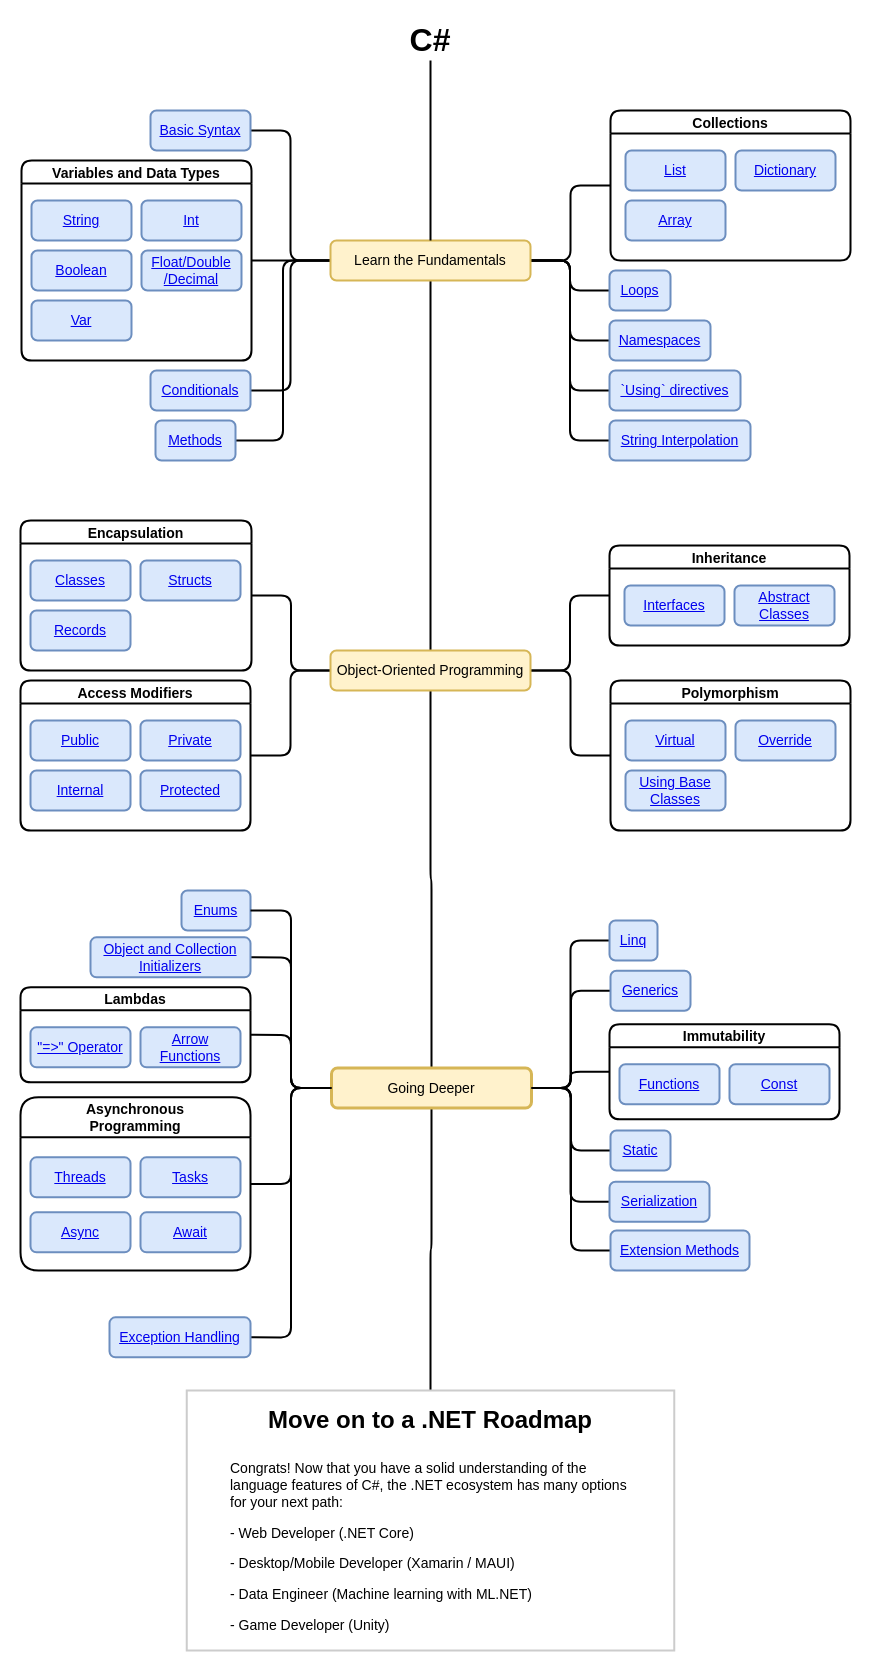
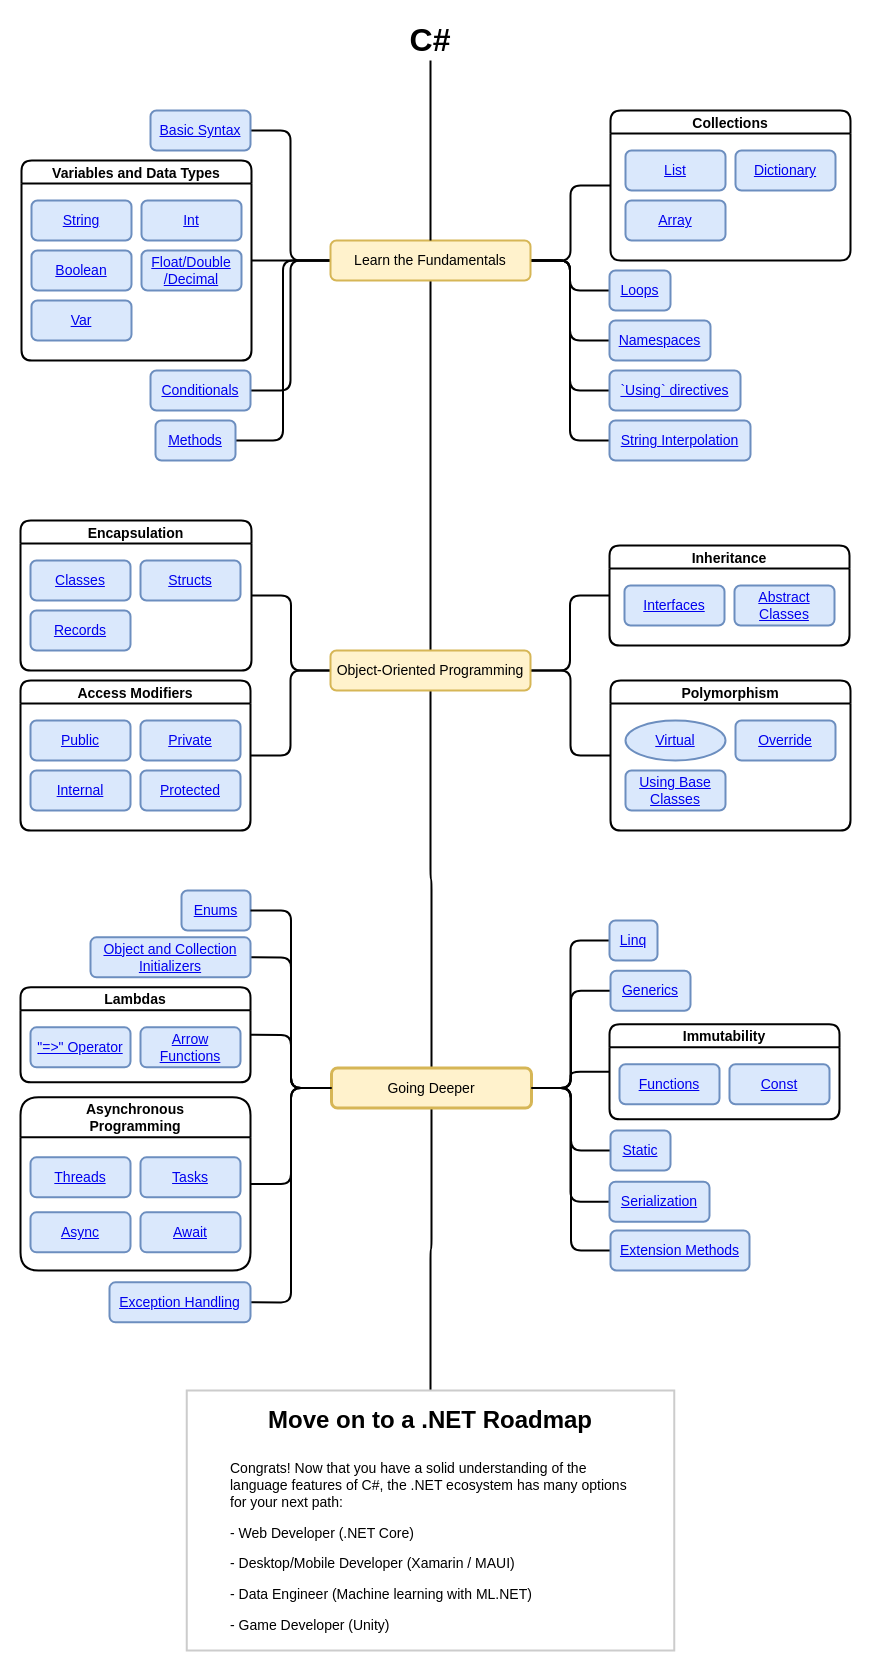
(676, 741) -> (676, 741)
(180, 1337) -> (180, 1302)
